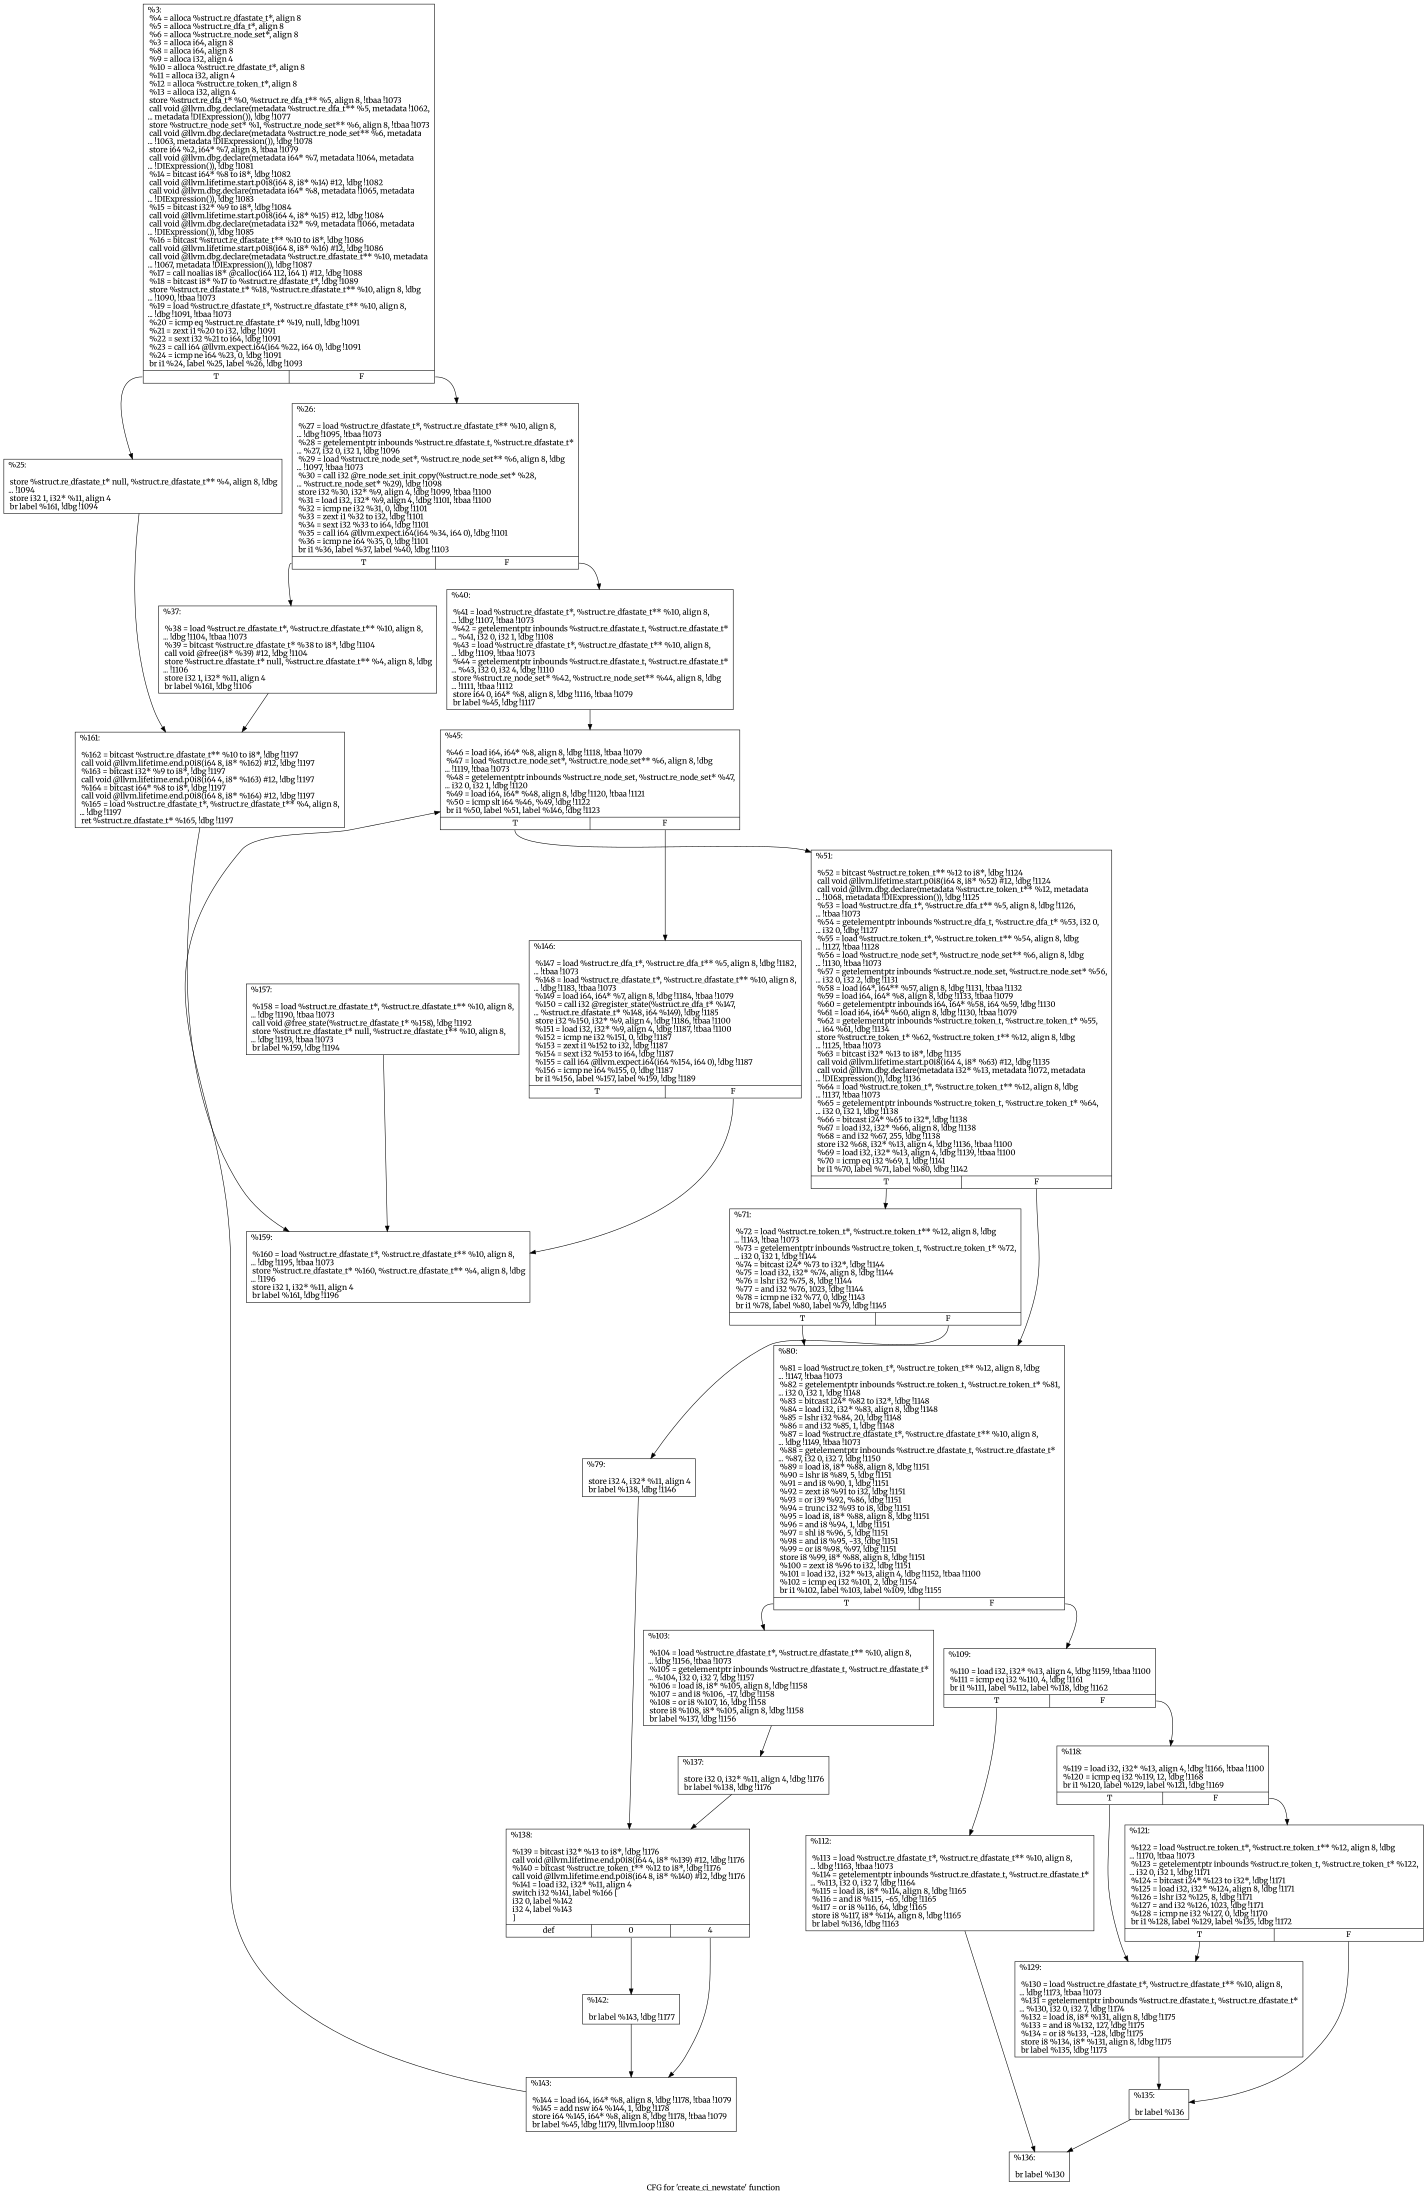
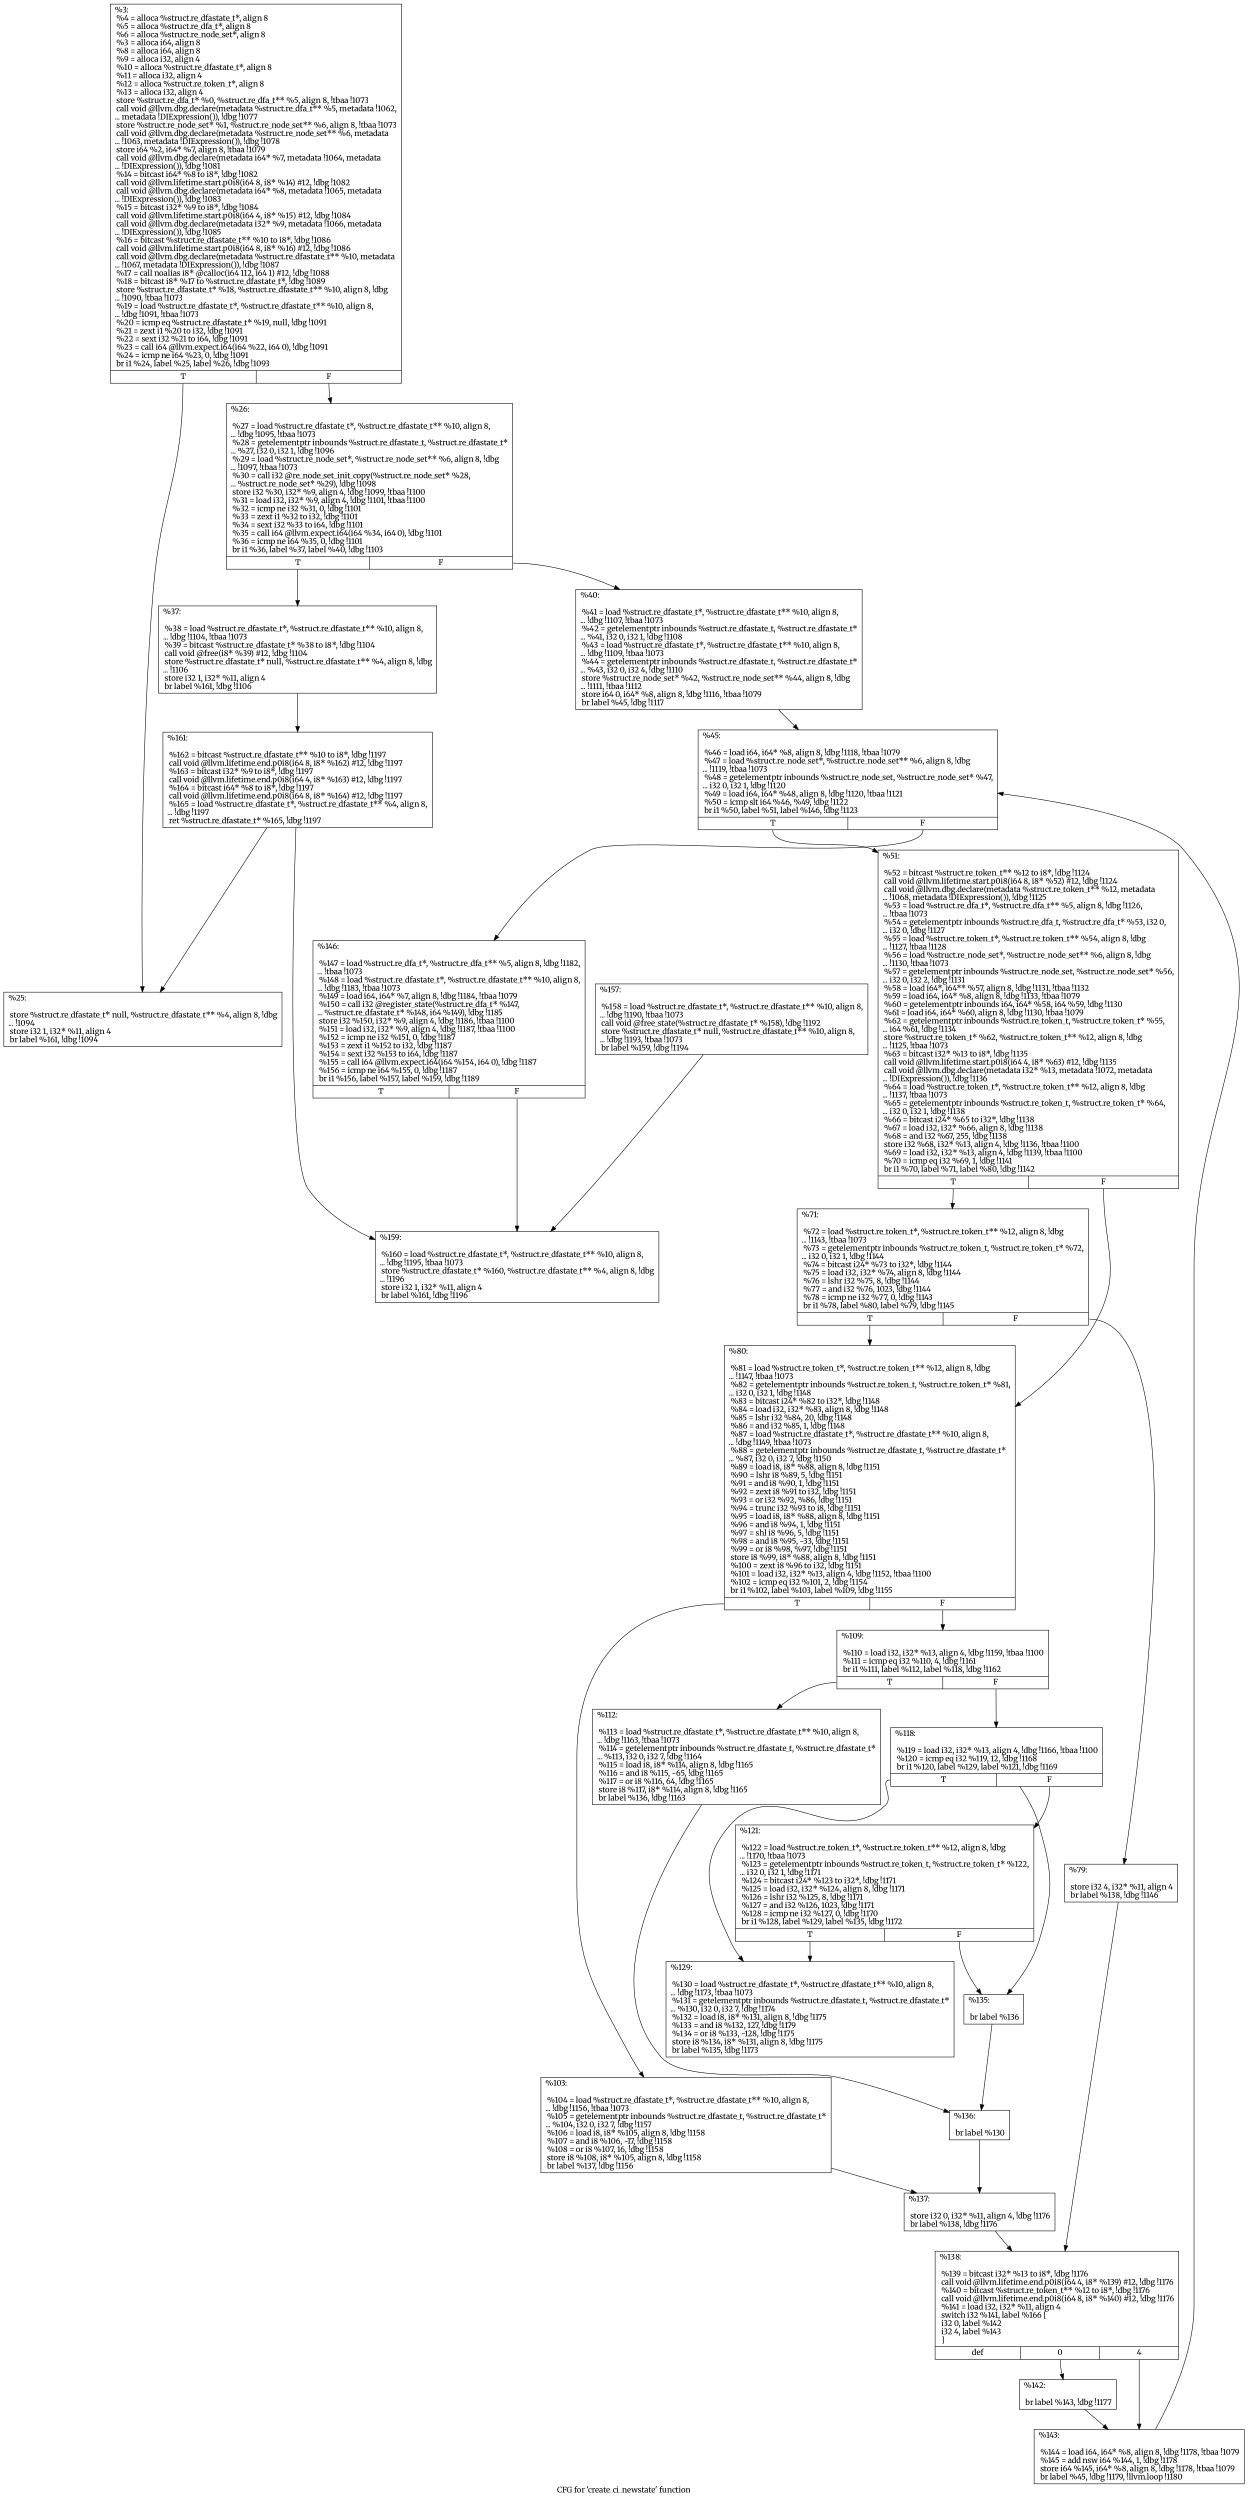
(136, 622) -> (215, 907)
(840, 1500) -> (791, 1500)
(1082, 2026) -> (733, 2026)
(1159, 2070) -> (1050, 1890)
none -> (980, 2164)
